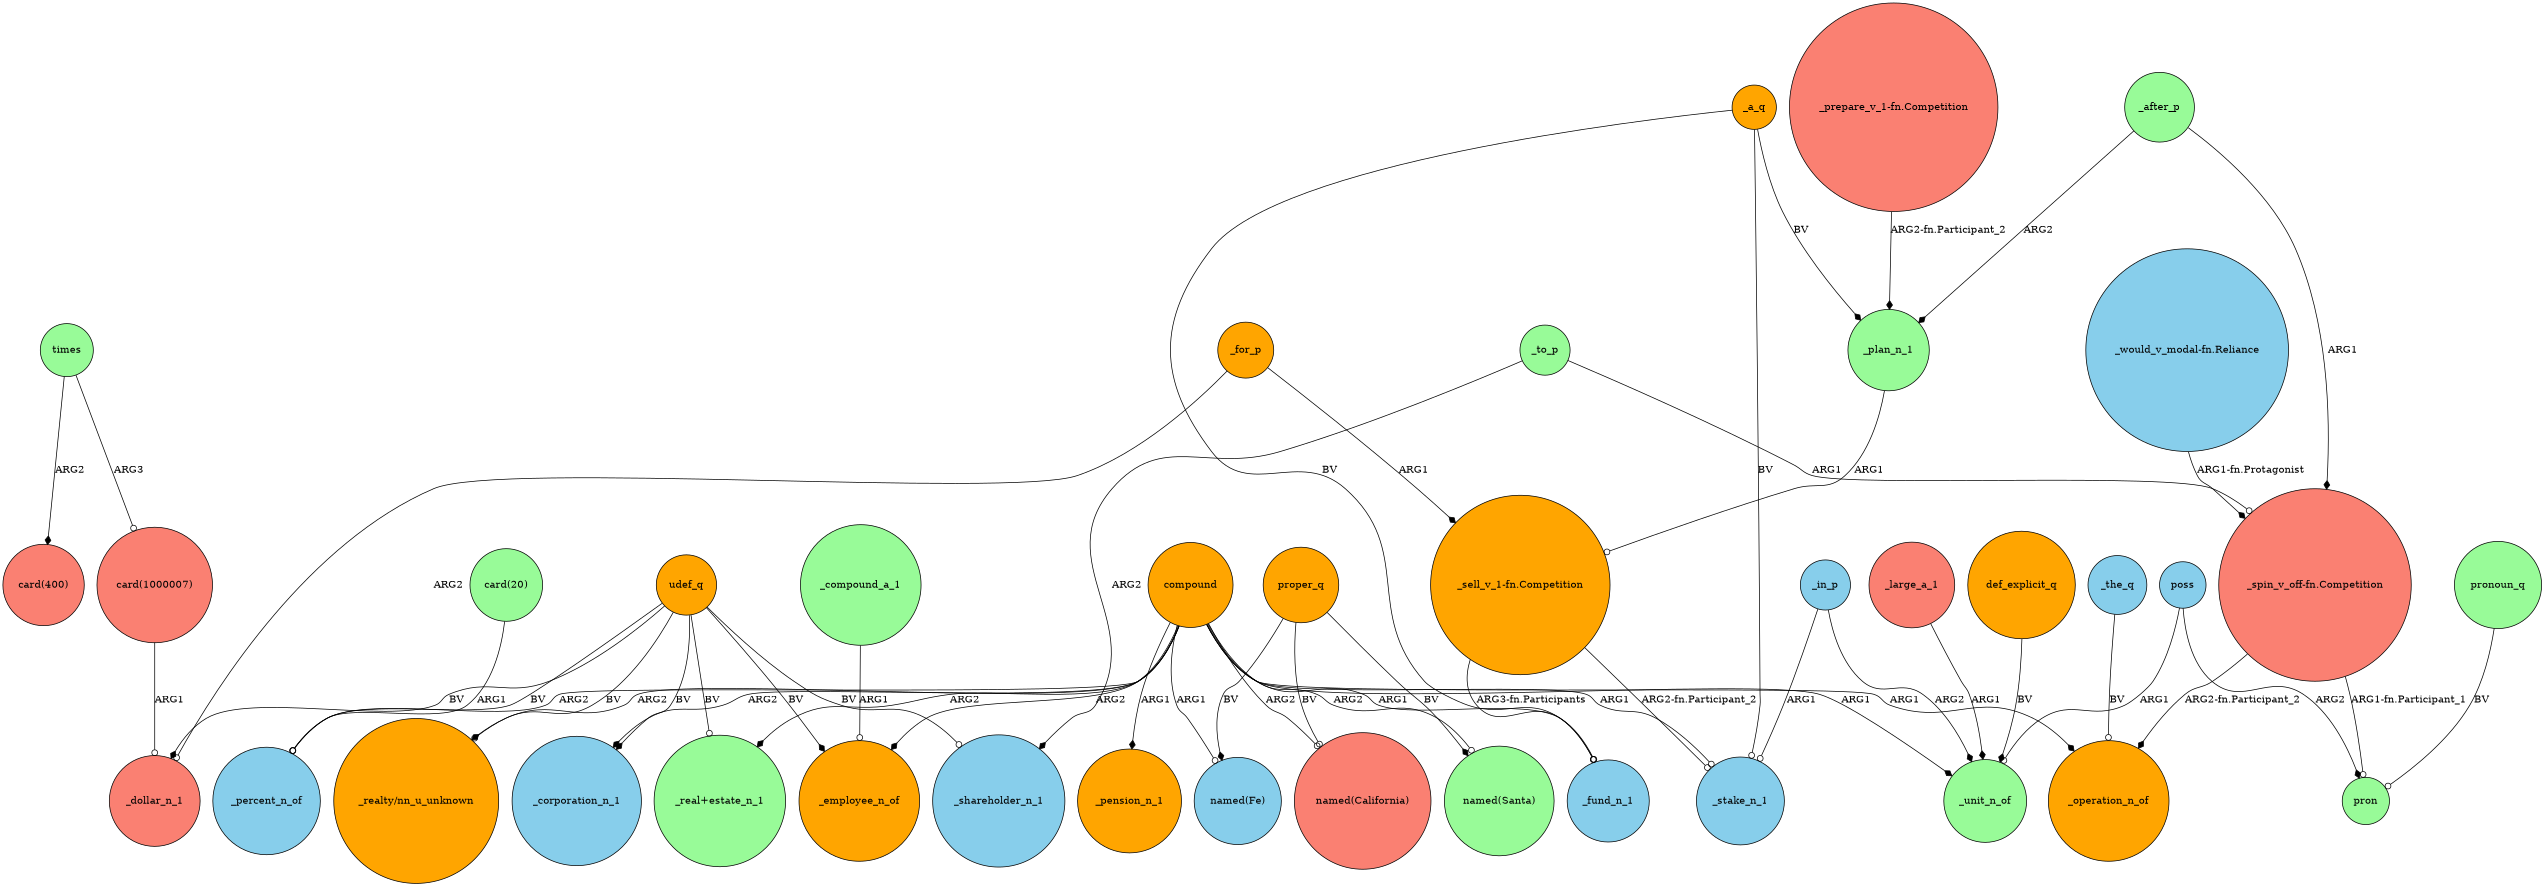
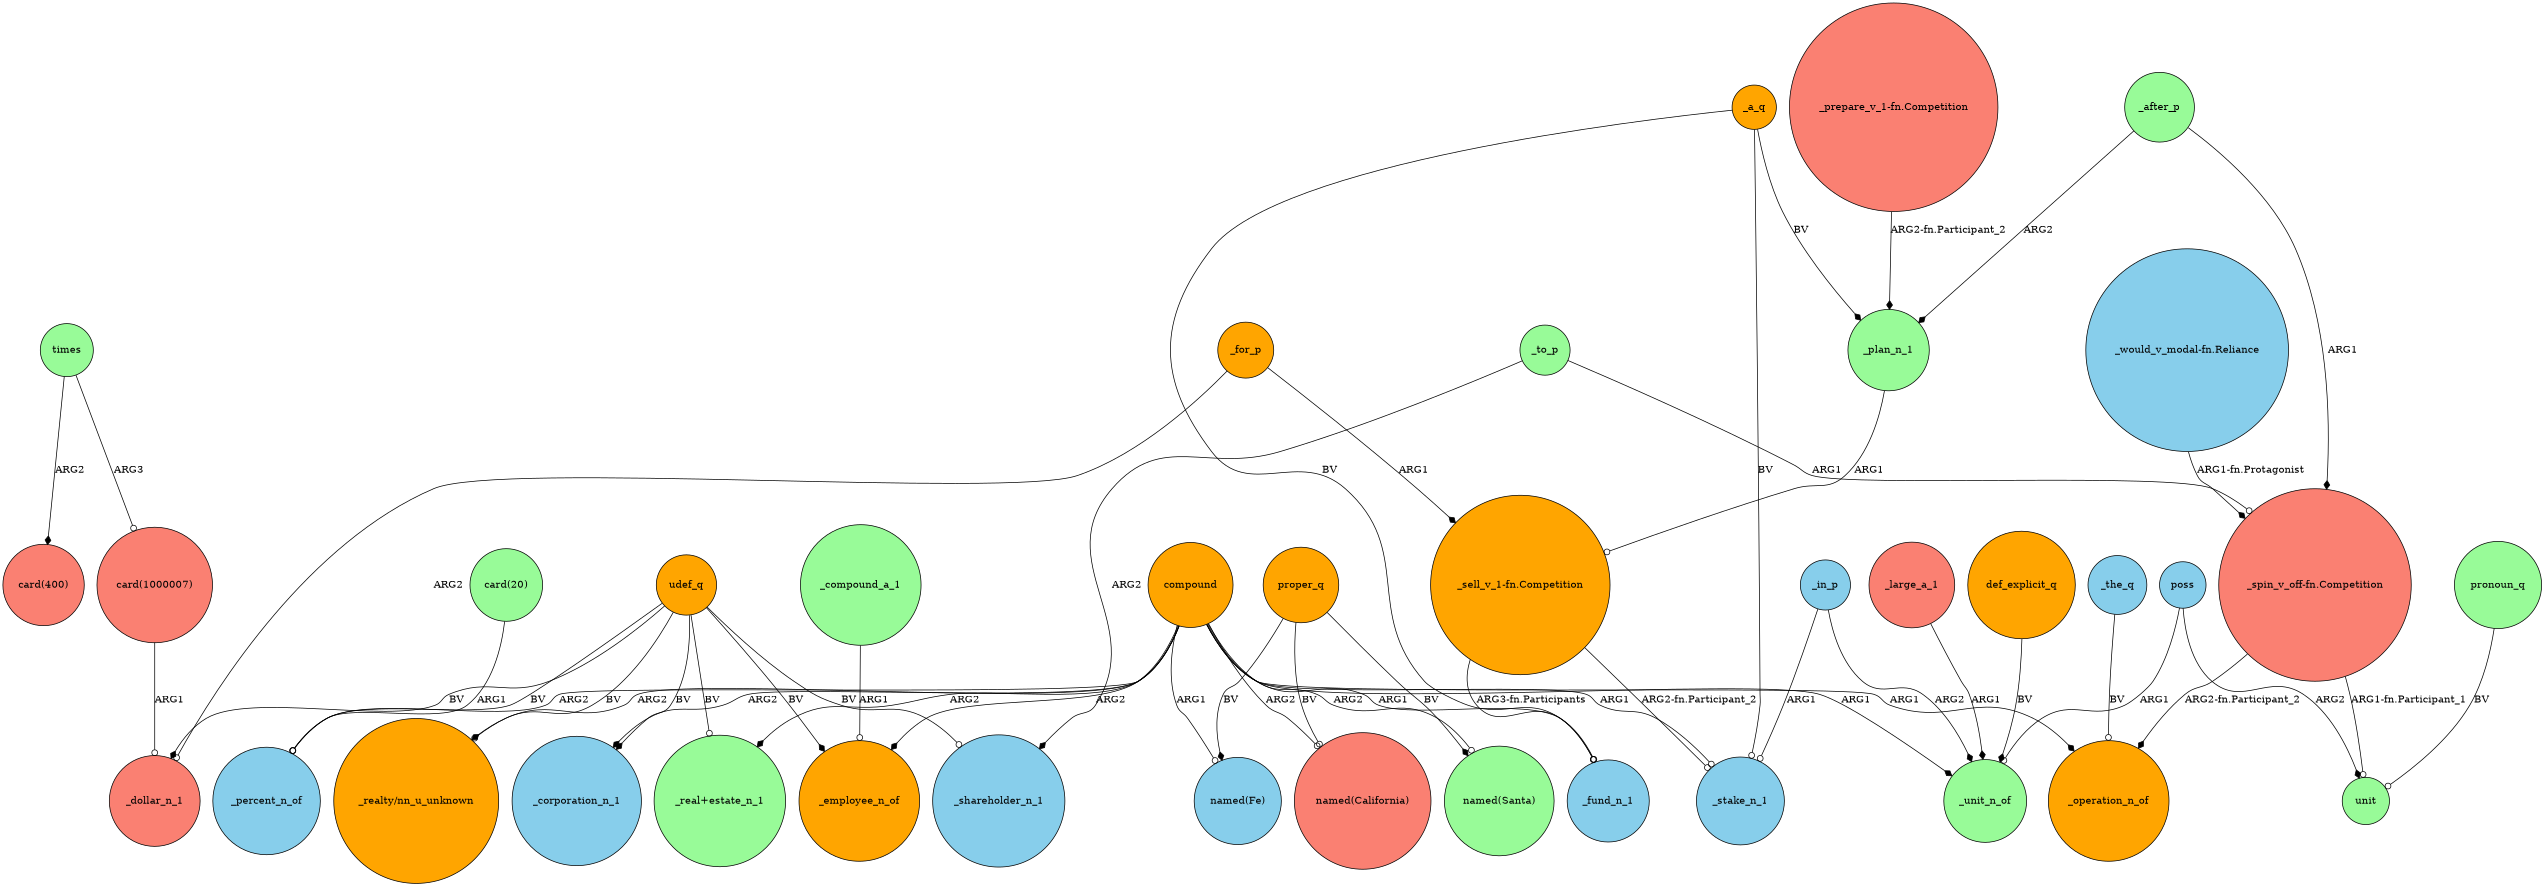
(1130, 801) -> none
(2366, 801) -> (2366, 801)
